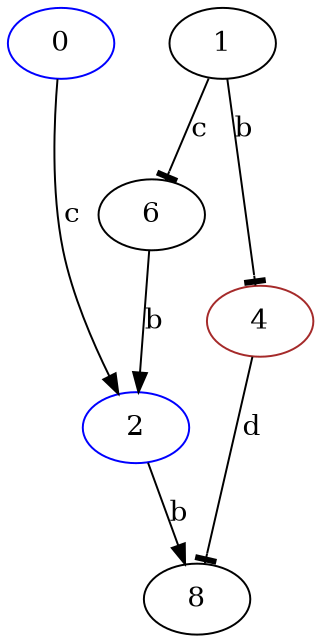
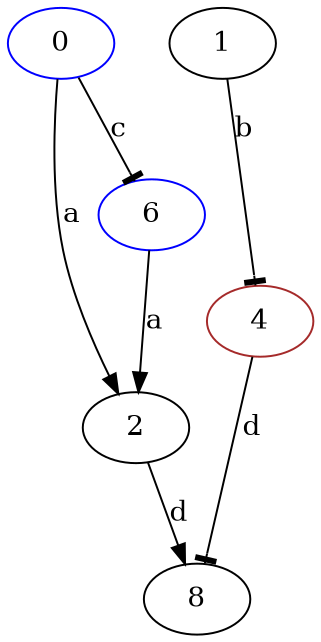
(189, 125) -> (104, 125)
(72, 215) -> (72, 215)
(152, 215) -> (152, 215)
(155, 321) -> (155, 321)
(136, 428) -> (136, 428)
(179, 513) -> (179, 513)
